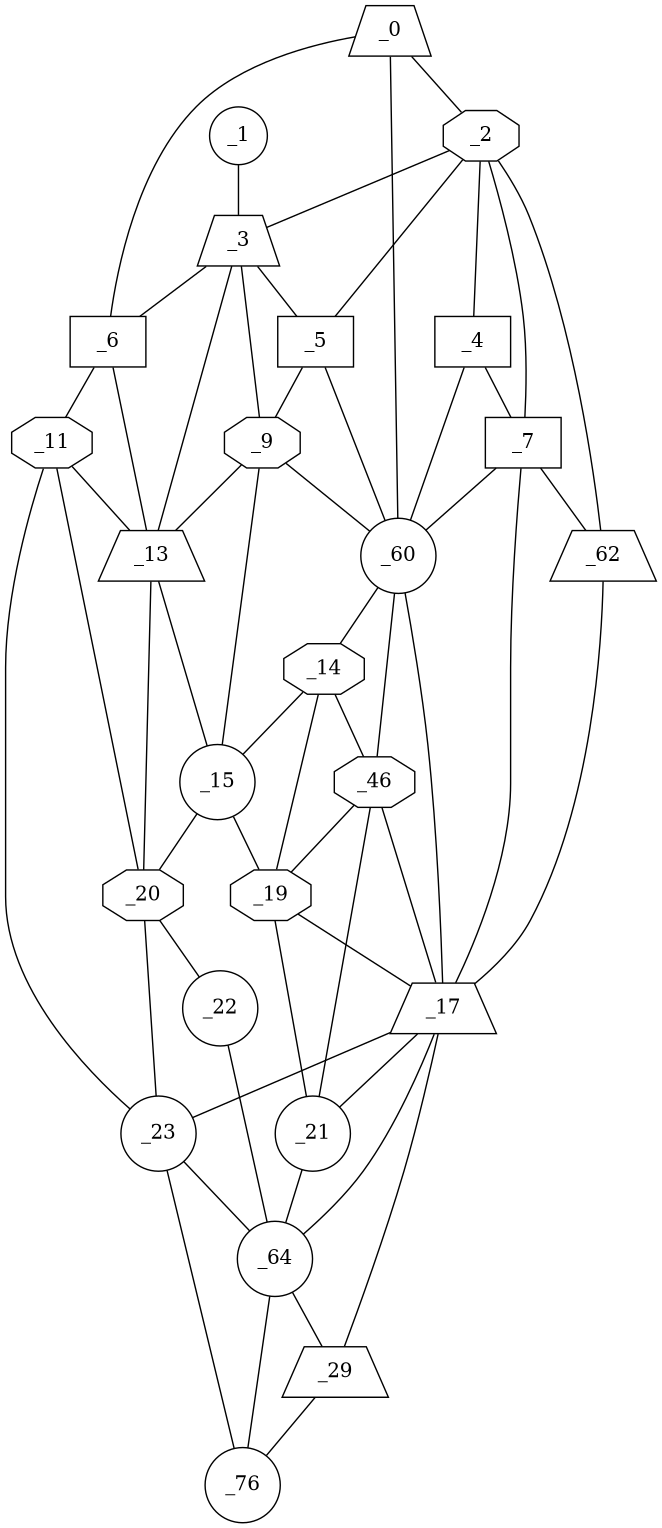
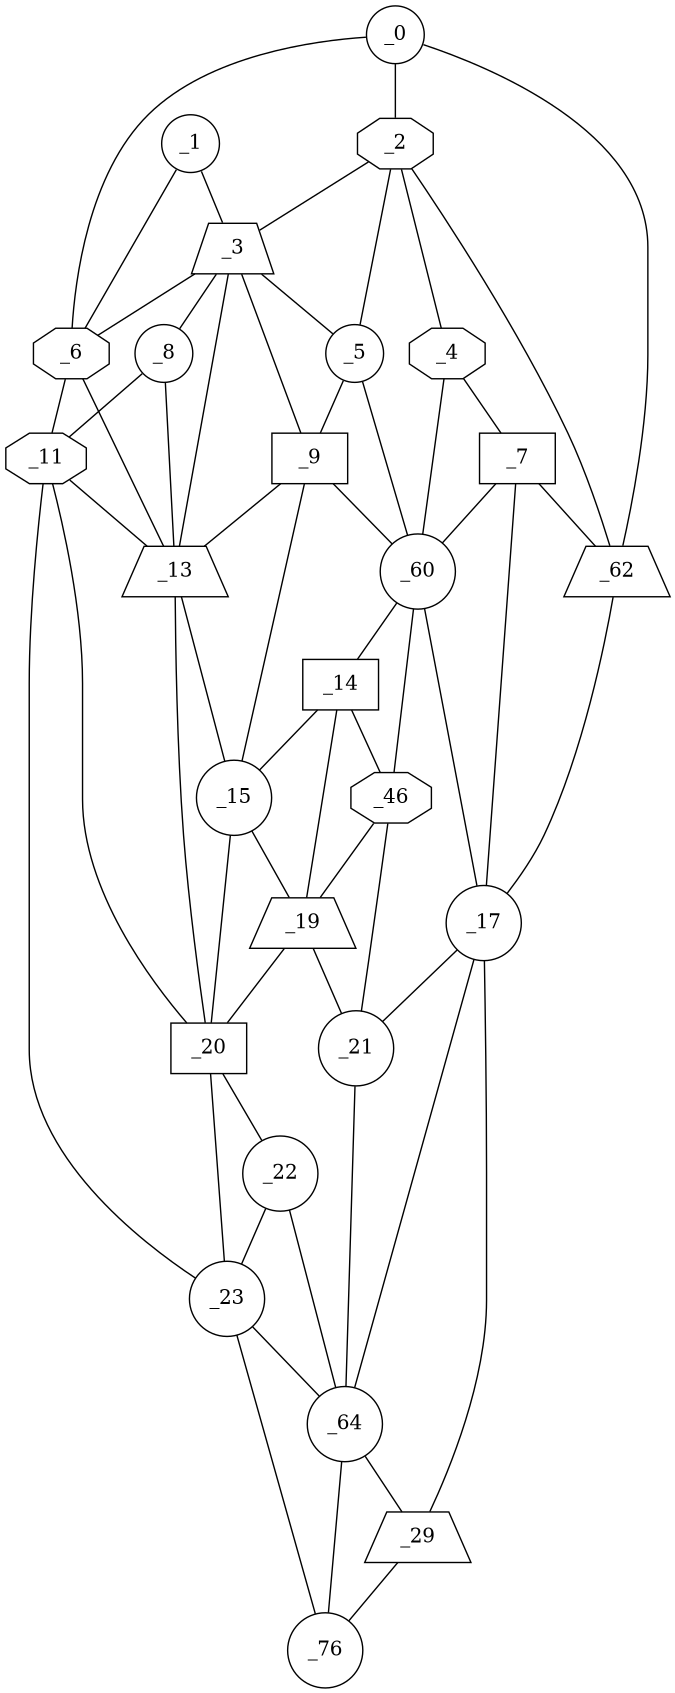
(390, 31) -> (395, 35)
none -> (131, 249)
(394, 288) -> (646, 237)
(519, 288) -> none
(108, 342) -> (71, 354)
(316, 342) -> (355, 354)
(473, 342) -> (447, 354)
none -> (164, 354)
(262, 443) -> (310, 458)
(324, 669) -> (341, 685)
(143, 895) -> (209, 1048)
(271, 895) -> (303, 923)
(409, 895) -> none
(354, 950) -> (256, 986)
(443, 1008) -> (484, 923)
(291, 1075) -> (254, 1236)
